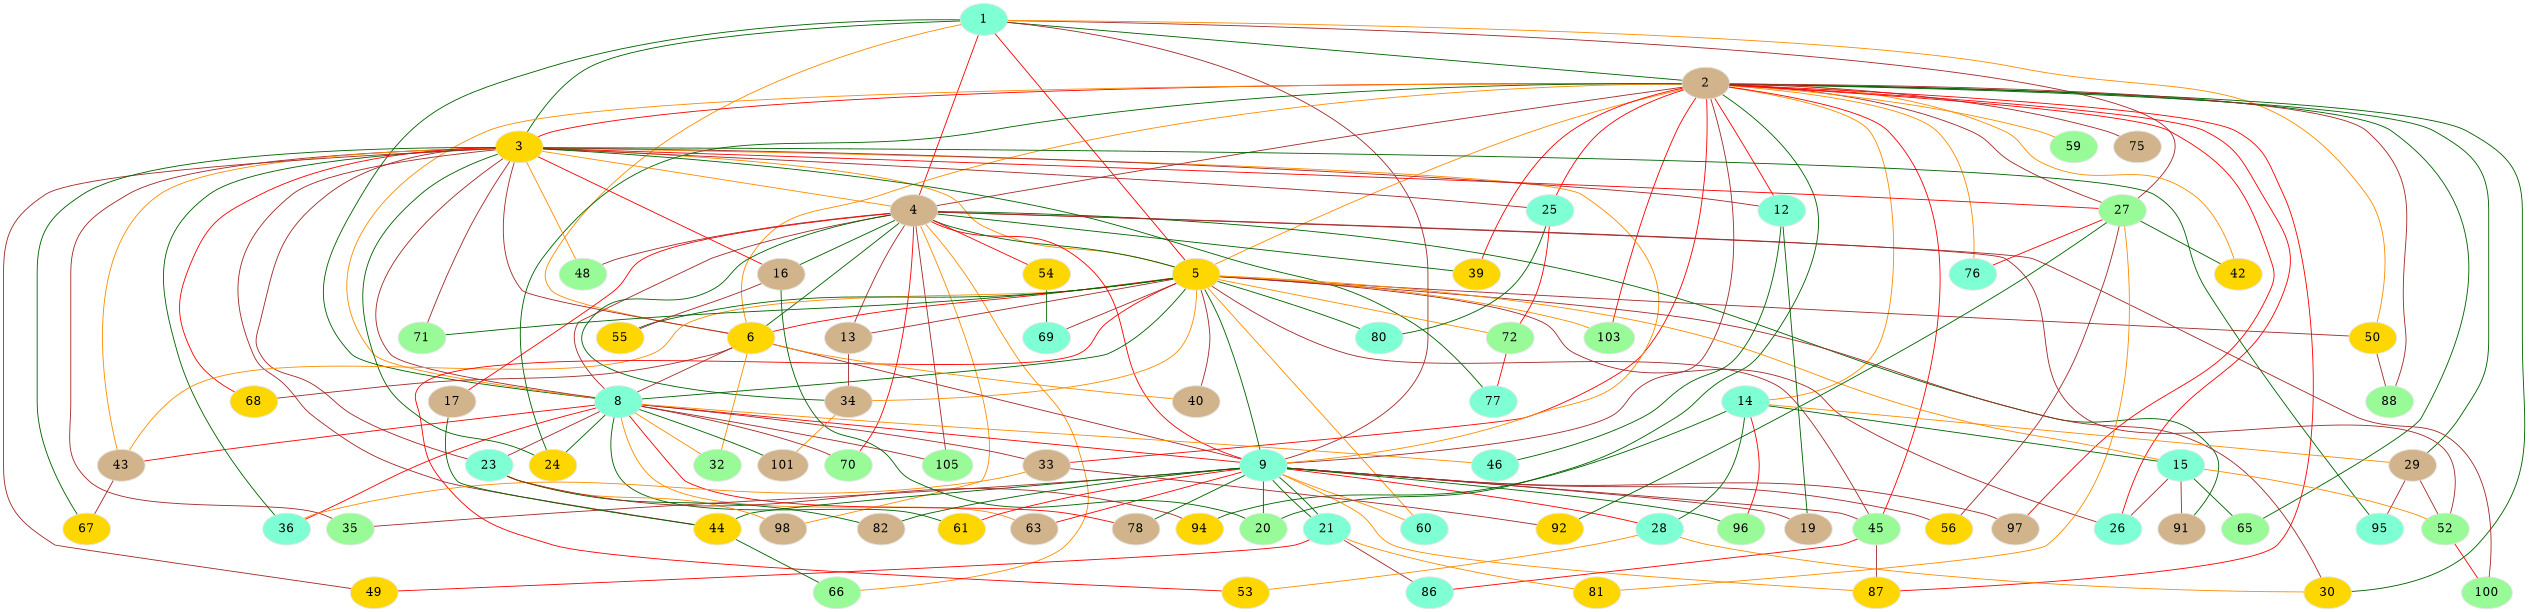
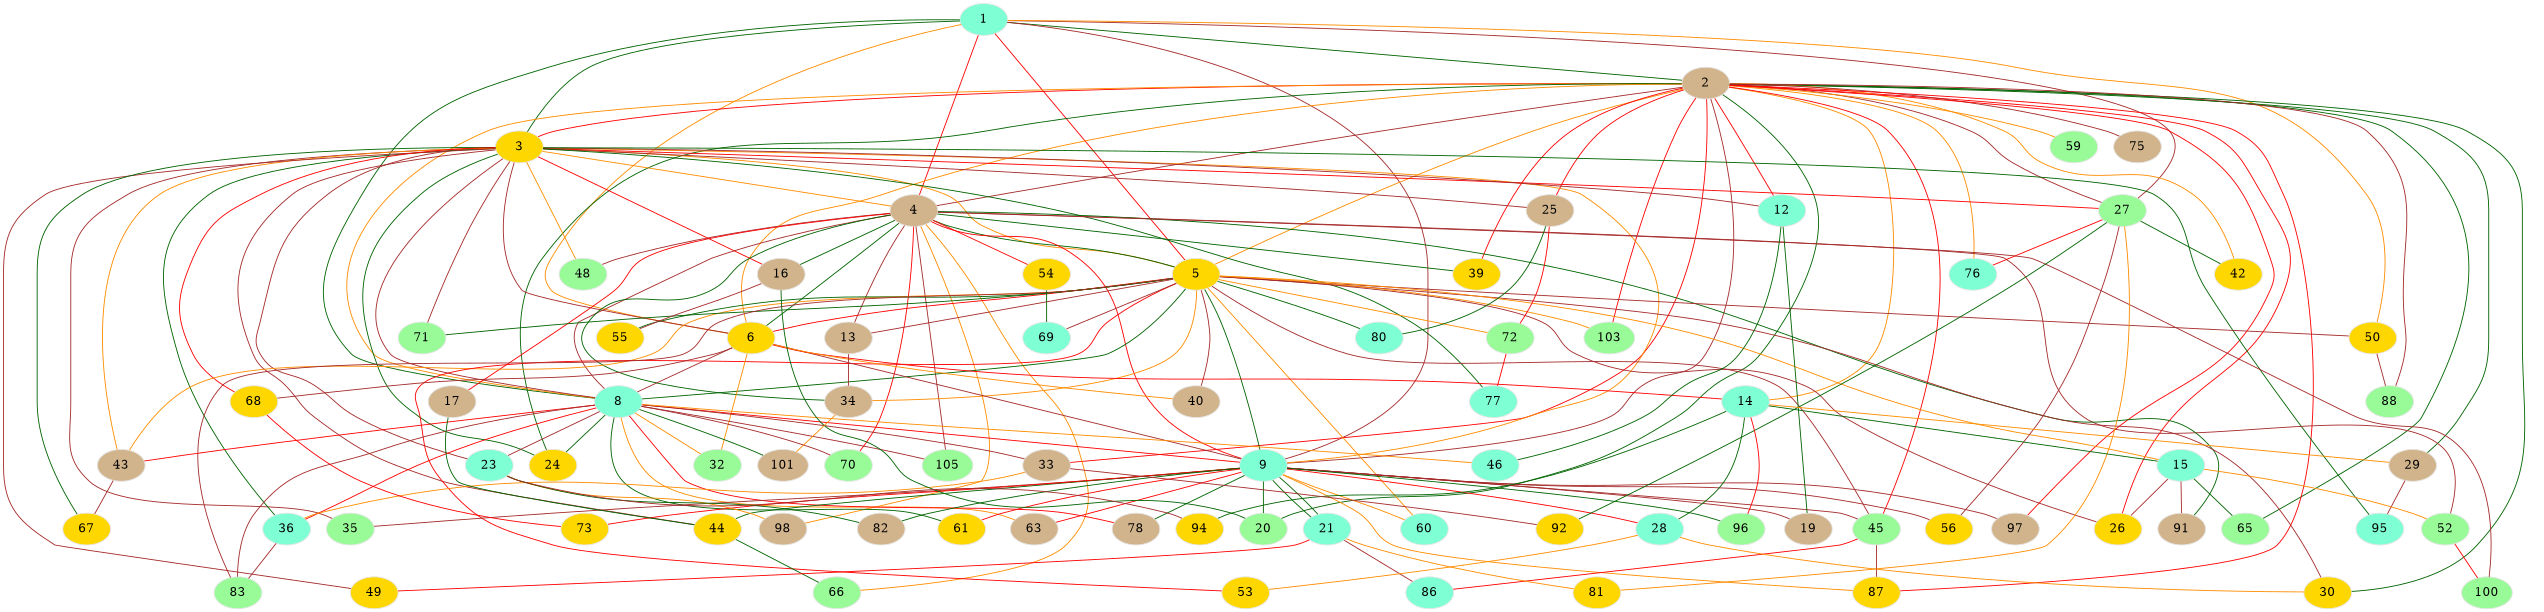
(1550, 211) -> (1550, 211)
none -> (1246, 379)
(2429, 497) -> none
none -> (585, 529)
(2118, 529) -> (2118, 529)
none -> (238, 593)
